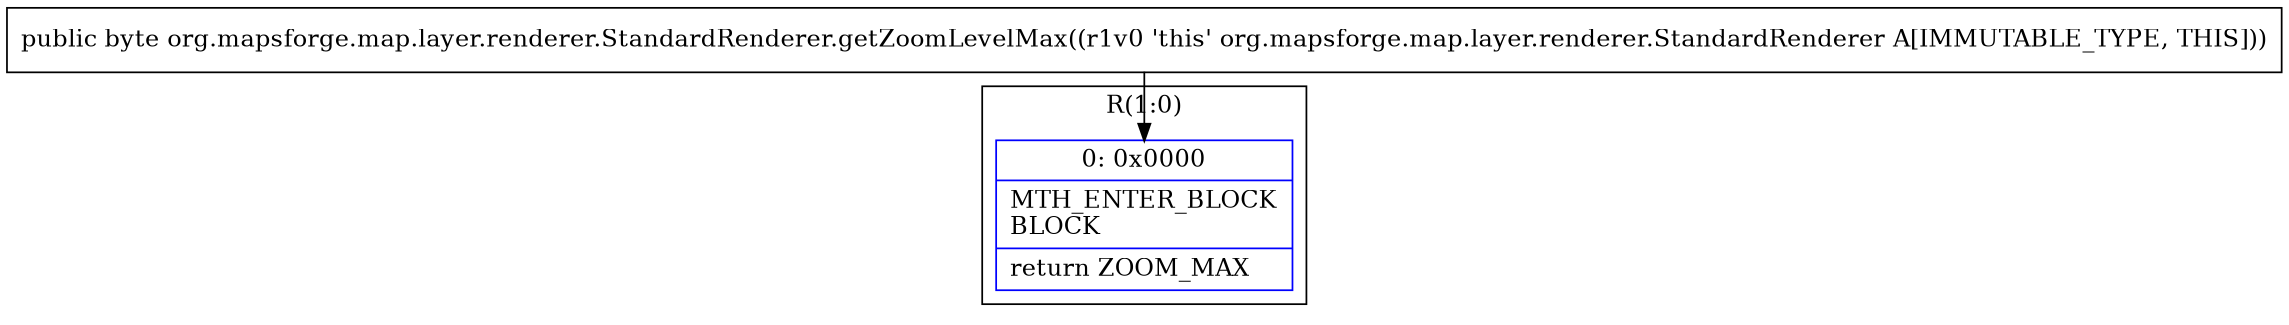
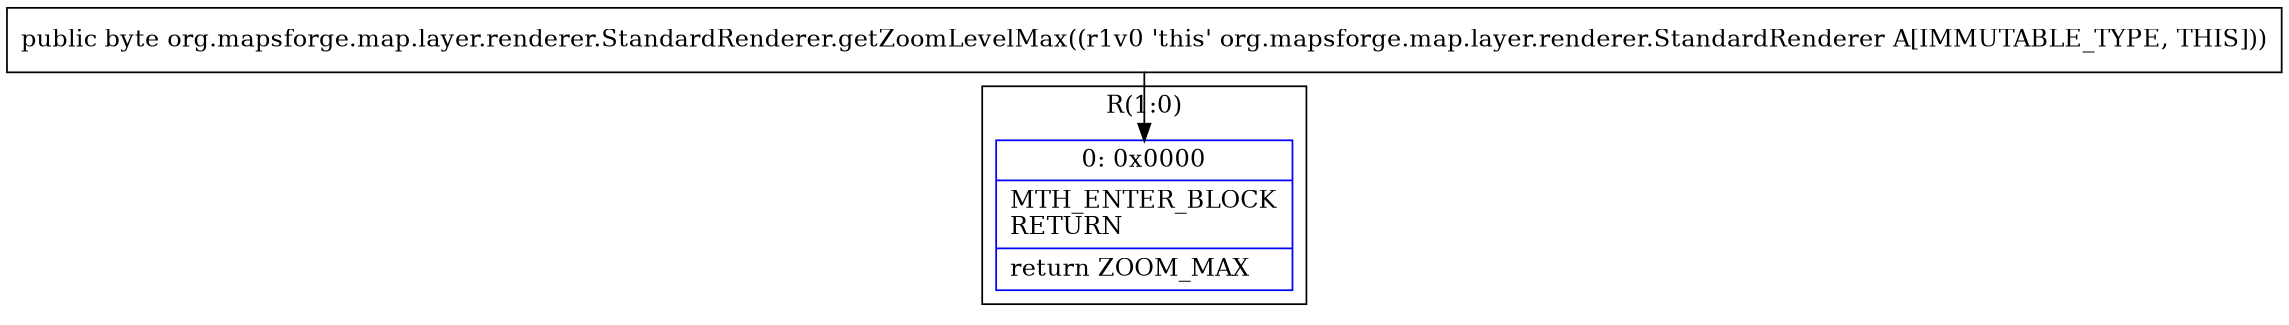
(1055, 227) -> (1067, 227)
